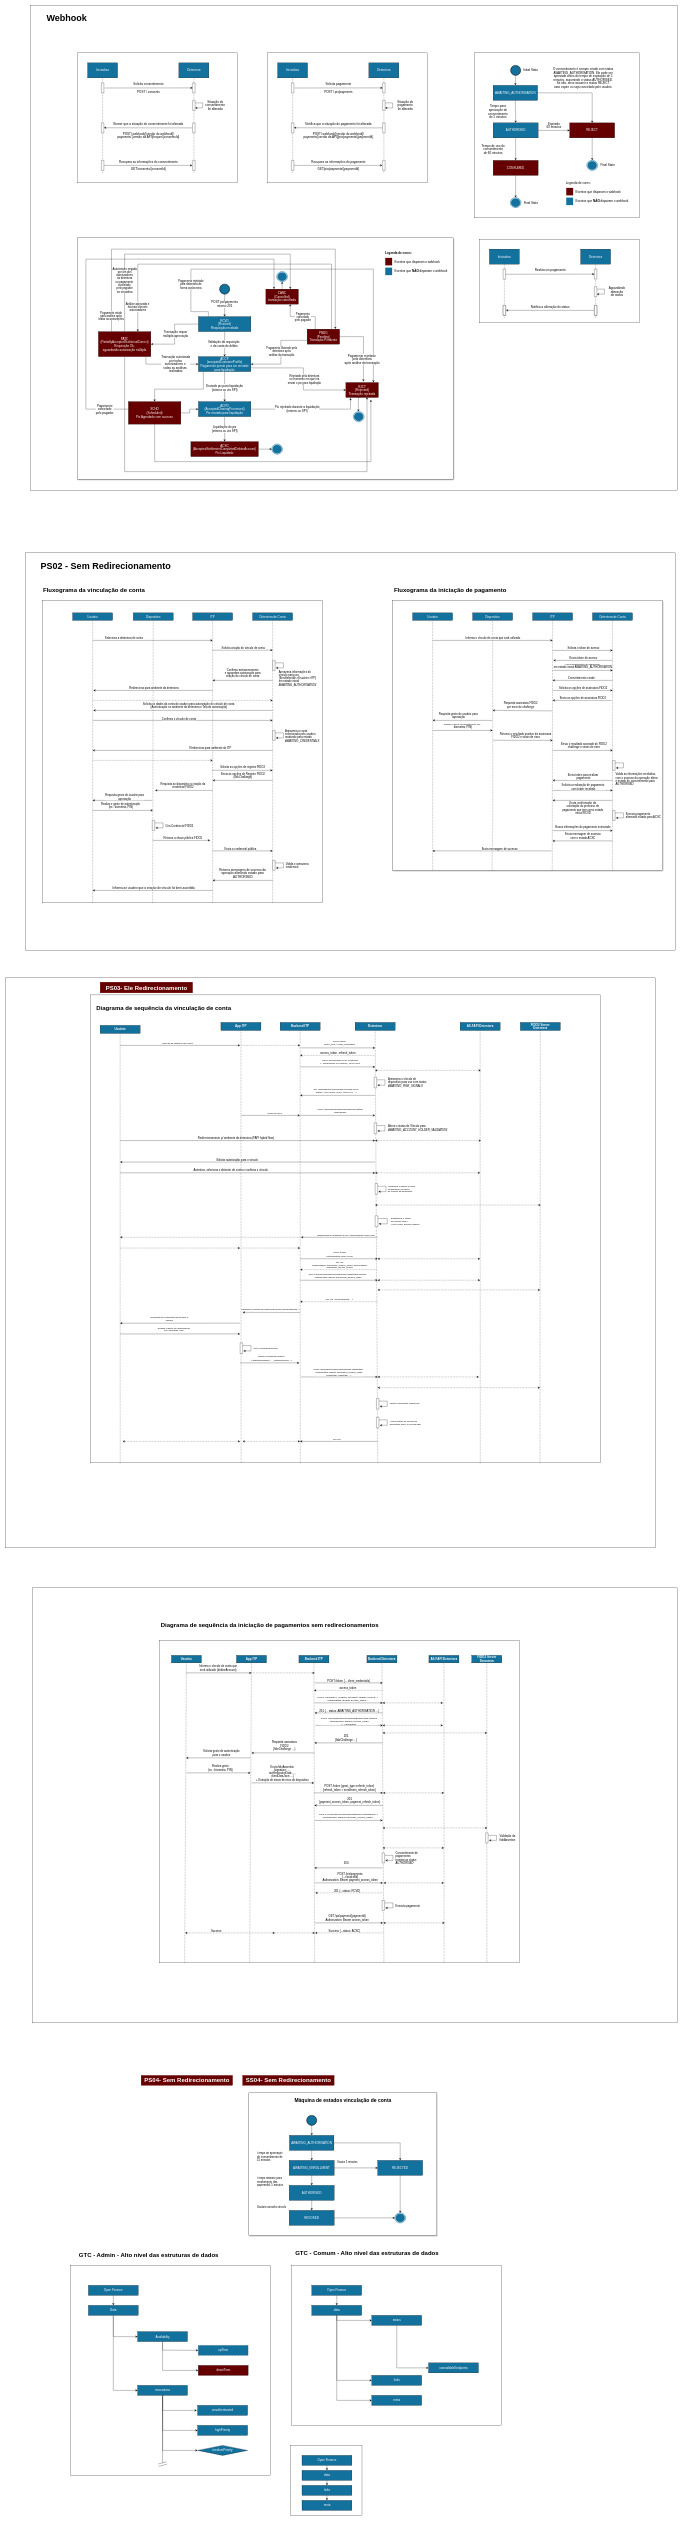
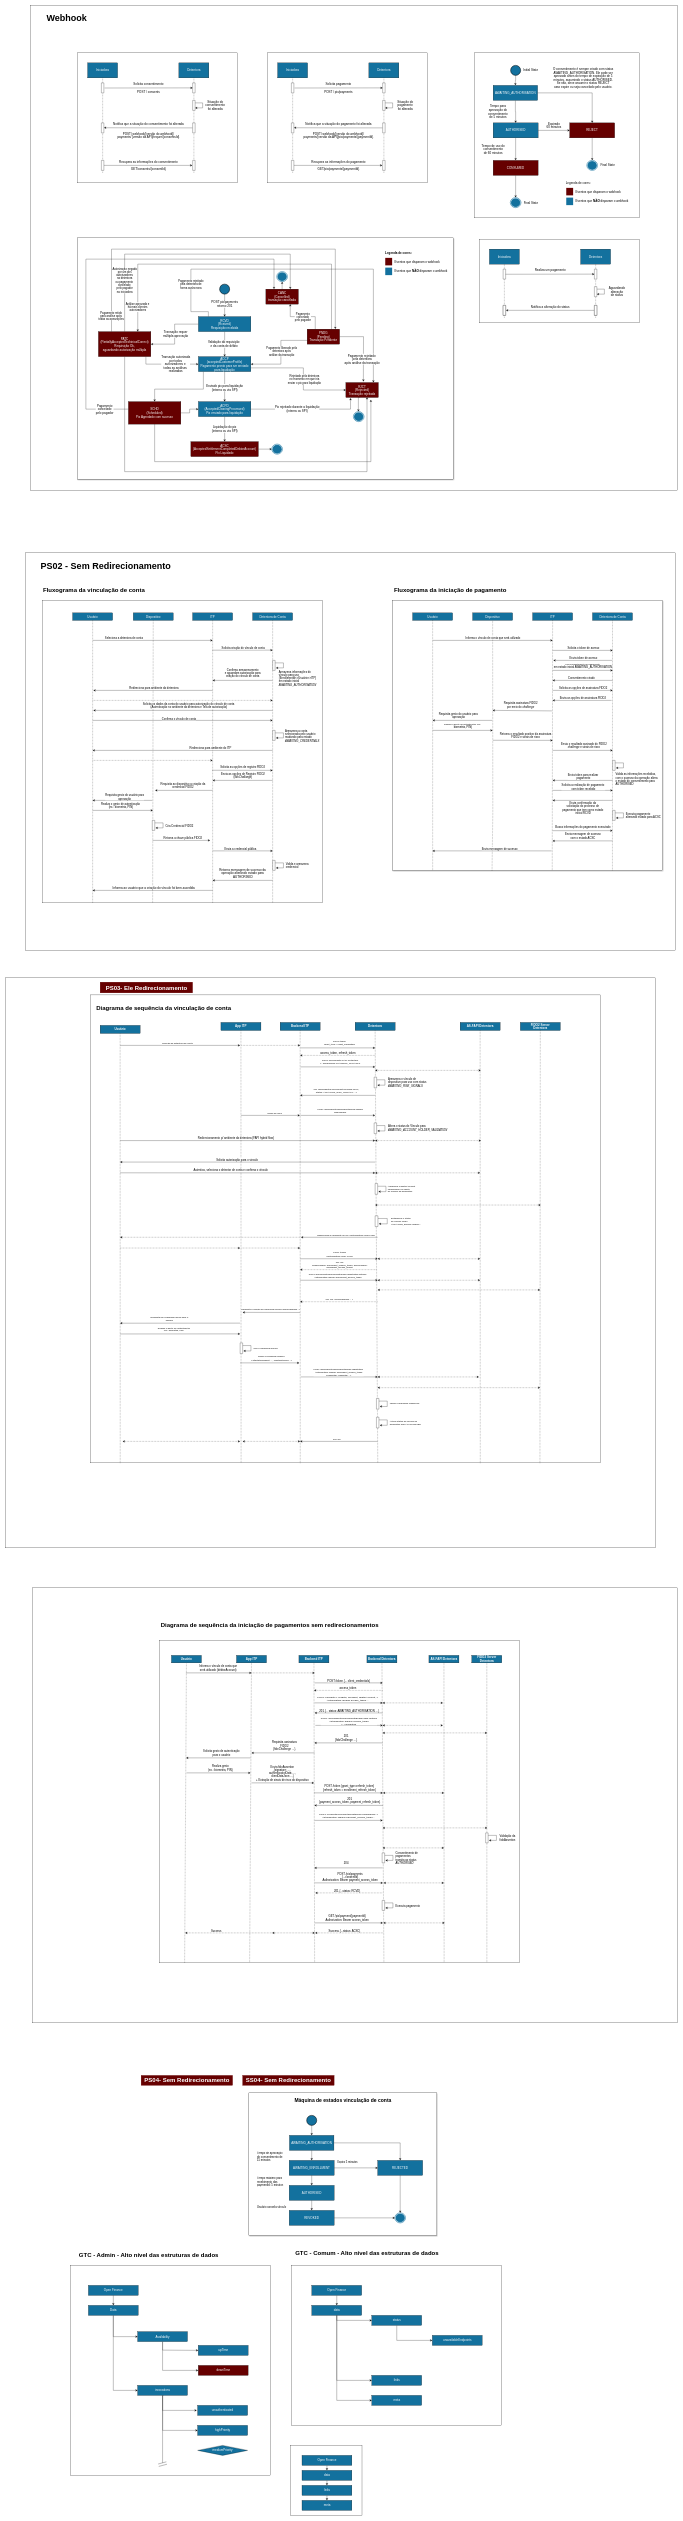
(149, 124) -> (149, 124)
(223, 2350) -> (223, 2350)
(454, 2368) -> (457, 2340)
(195, 2450) -> none
